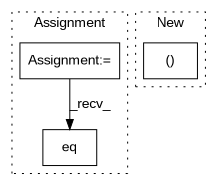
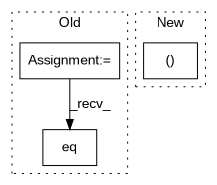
(70, 23) -> (70, 23)
